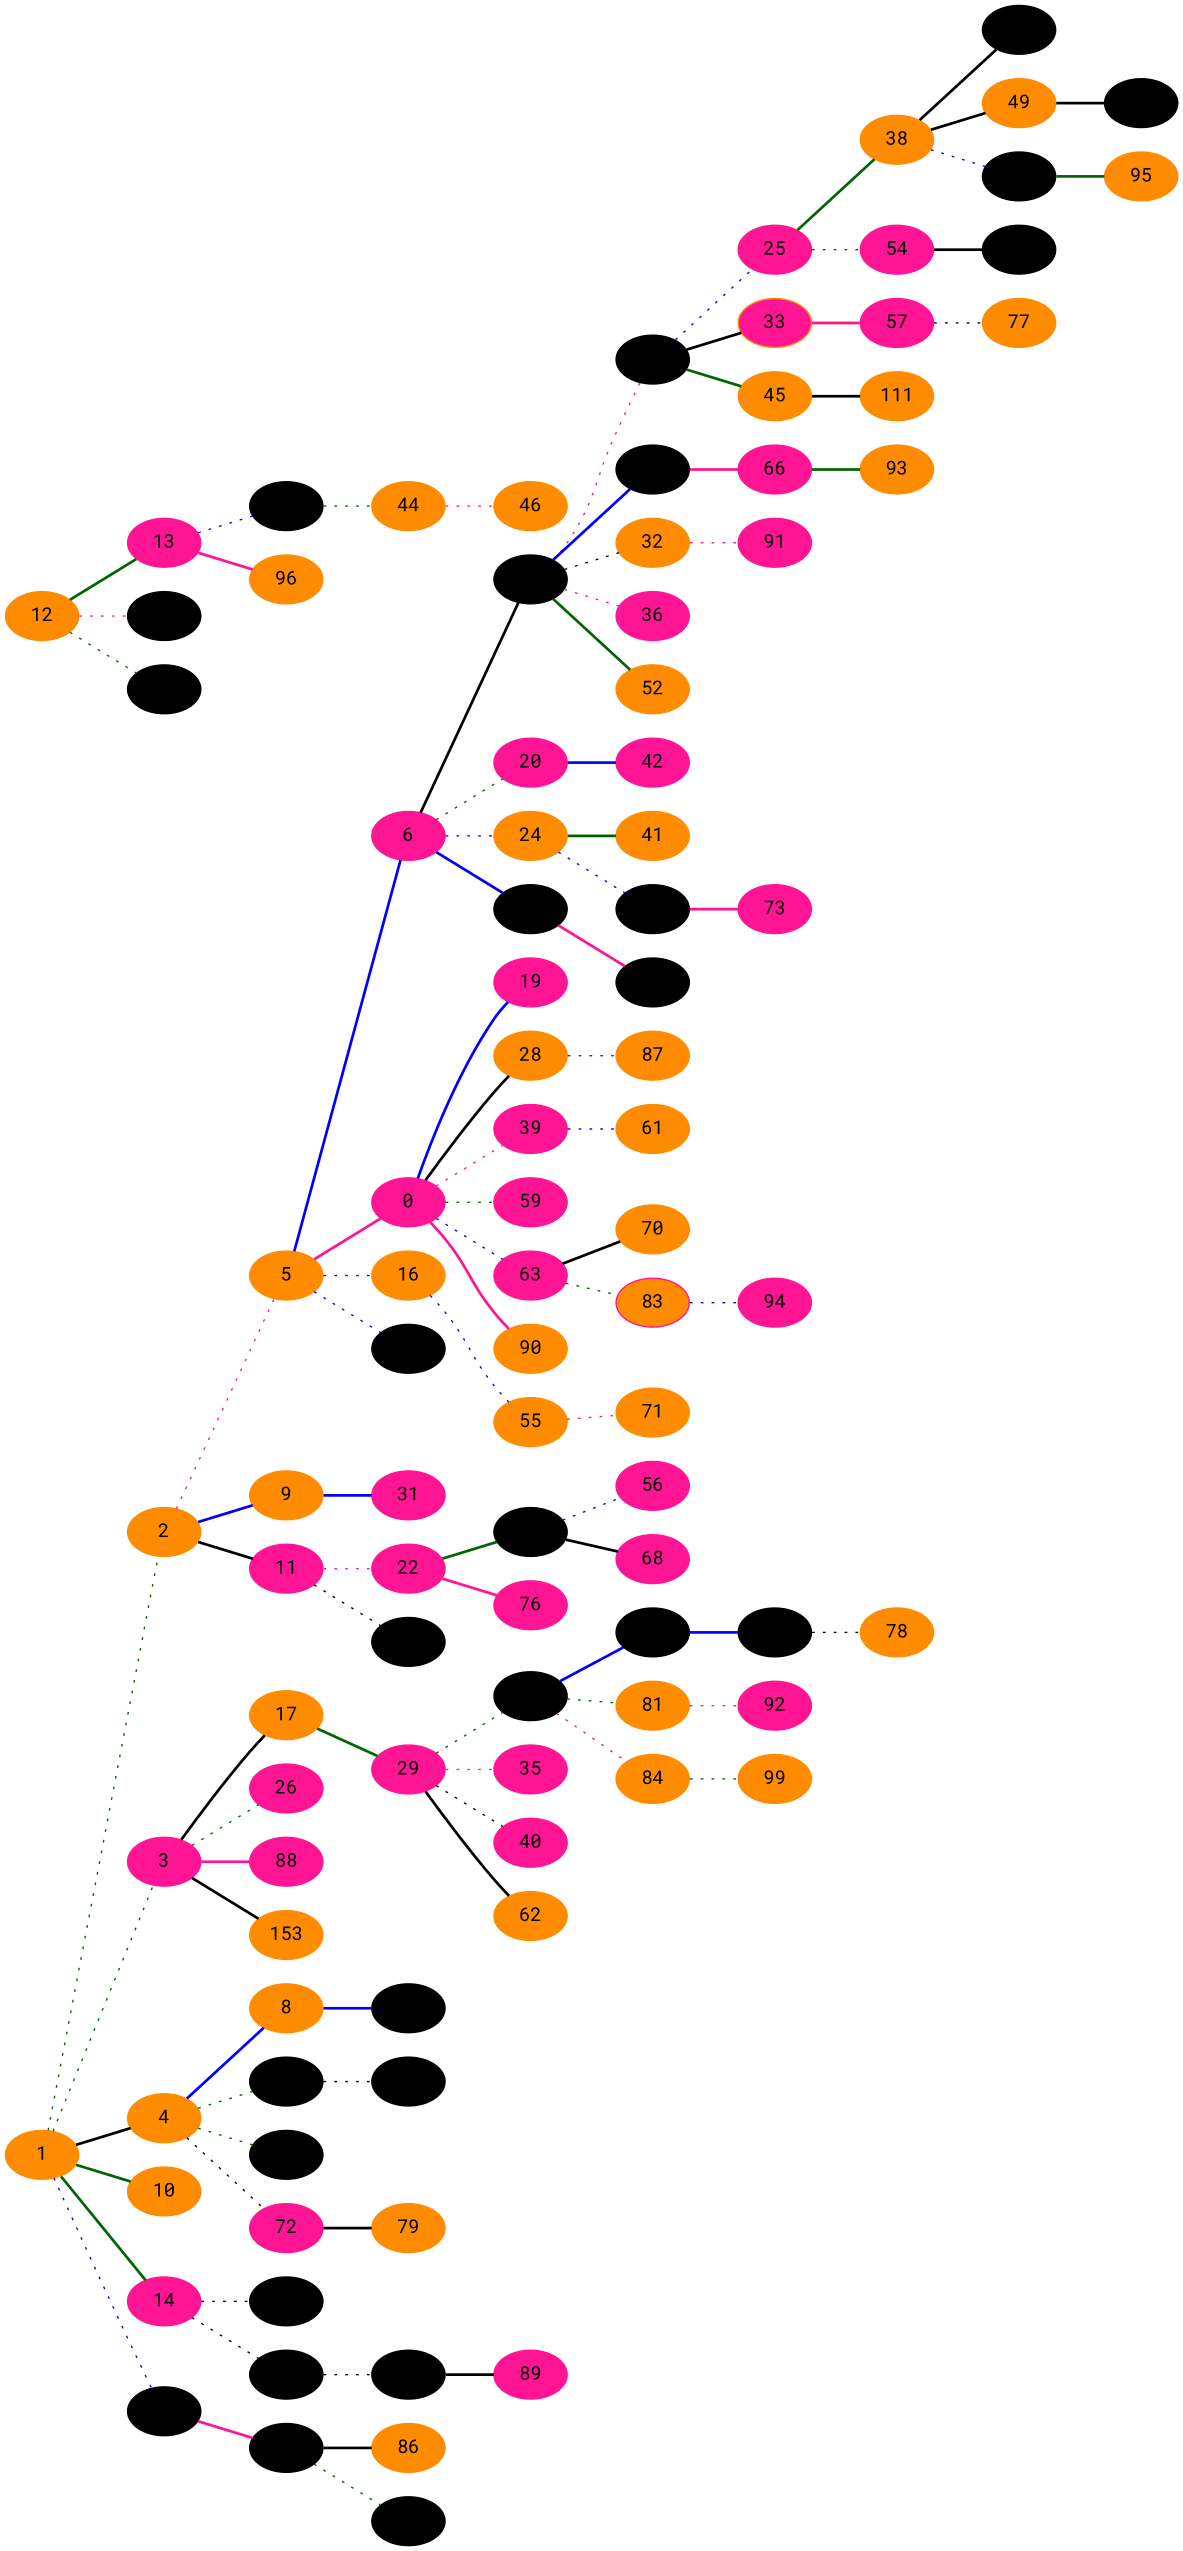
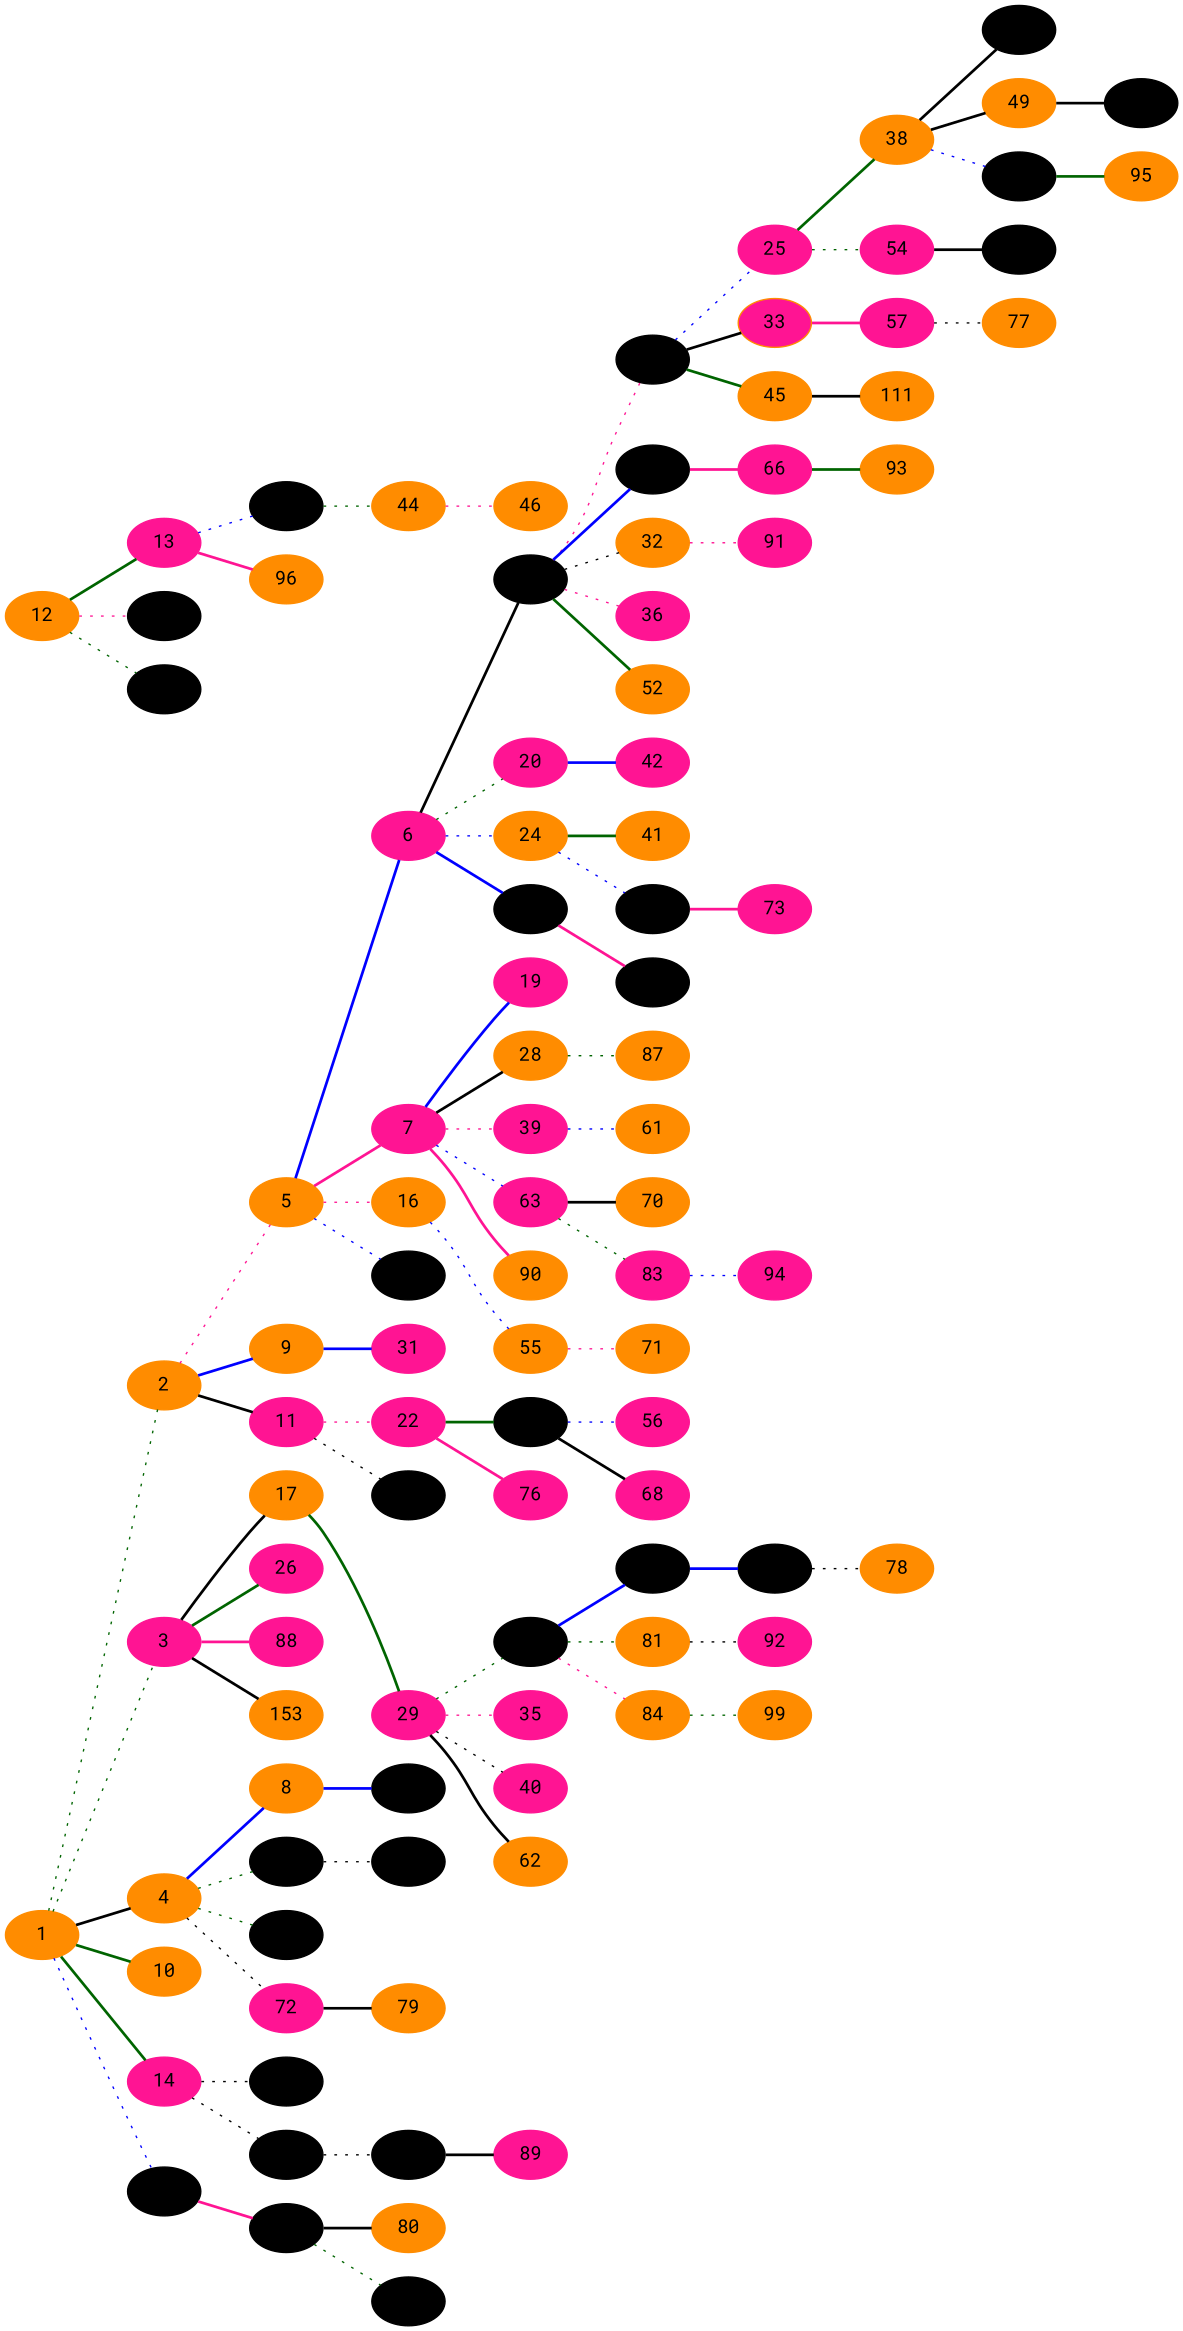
(408, 1202) -> (408, 1129)
(531, 1202) -> none
(348, 1276) -> (348, 1202)
(653, 1303) -> (653, 1276)
(714, 1706) -> (714, 1642)
(225, 1825) -> (225, 1605)
(408, 2448) -> (408, 2228)
